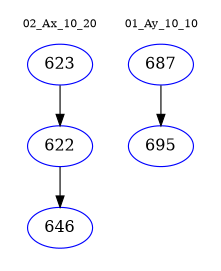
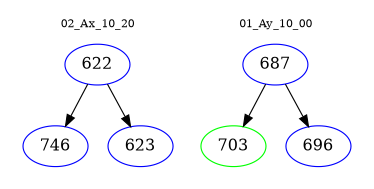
(162, 24) -> (276, 24)
(60, 100) -> (116, 100)
(161, 146) -> (318, 146)
none -> (233, 146)
(60, 228) -> (56, 146)
